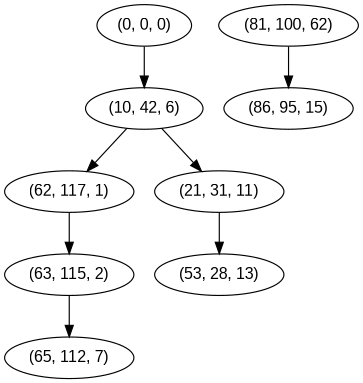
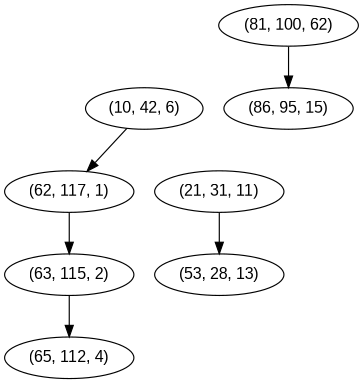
(144, 25) -> none
(178, 145) -> none
(69, 358) -> (69, 358)
